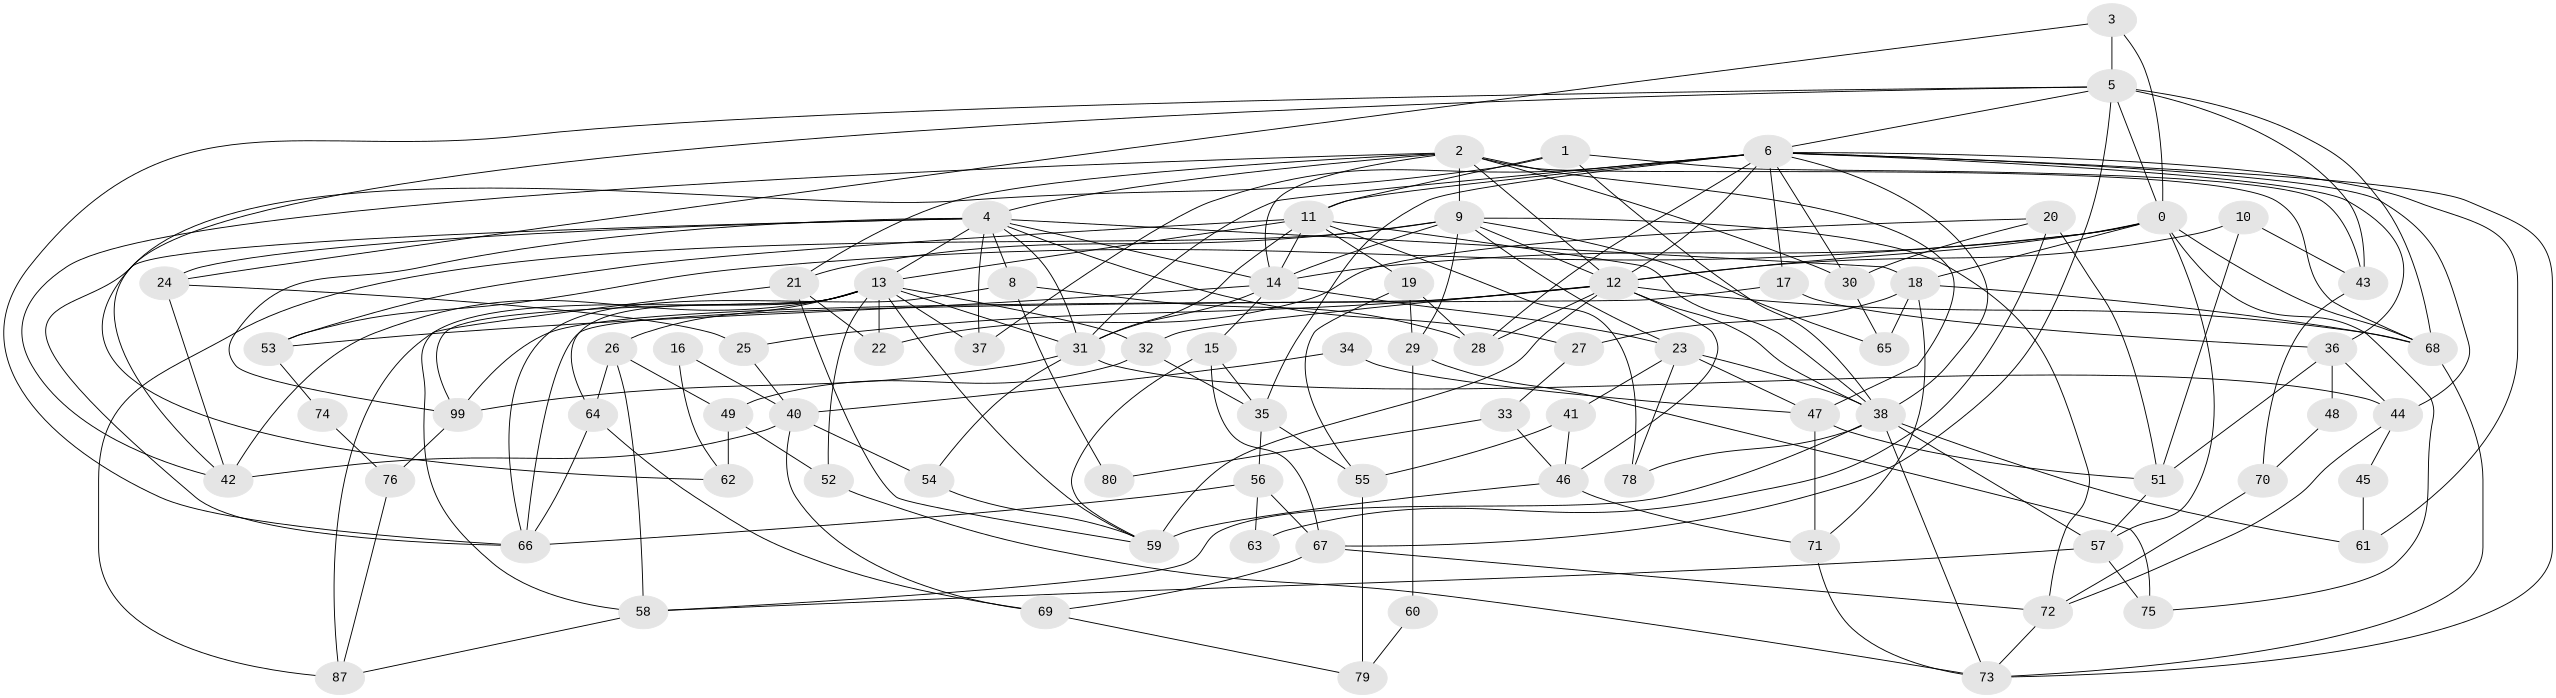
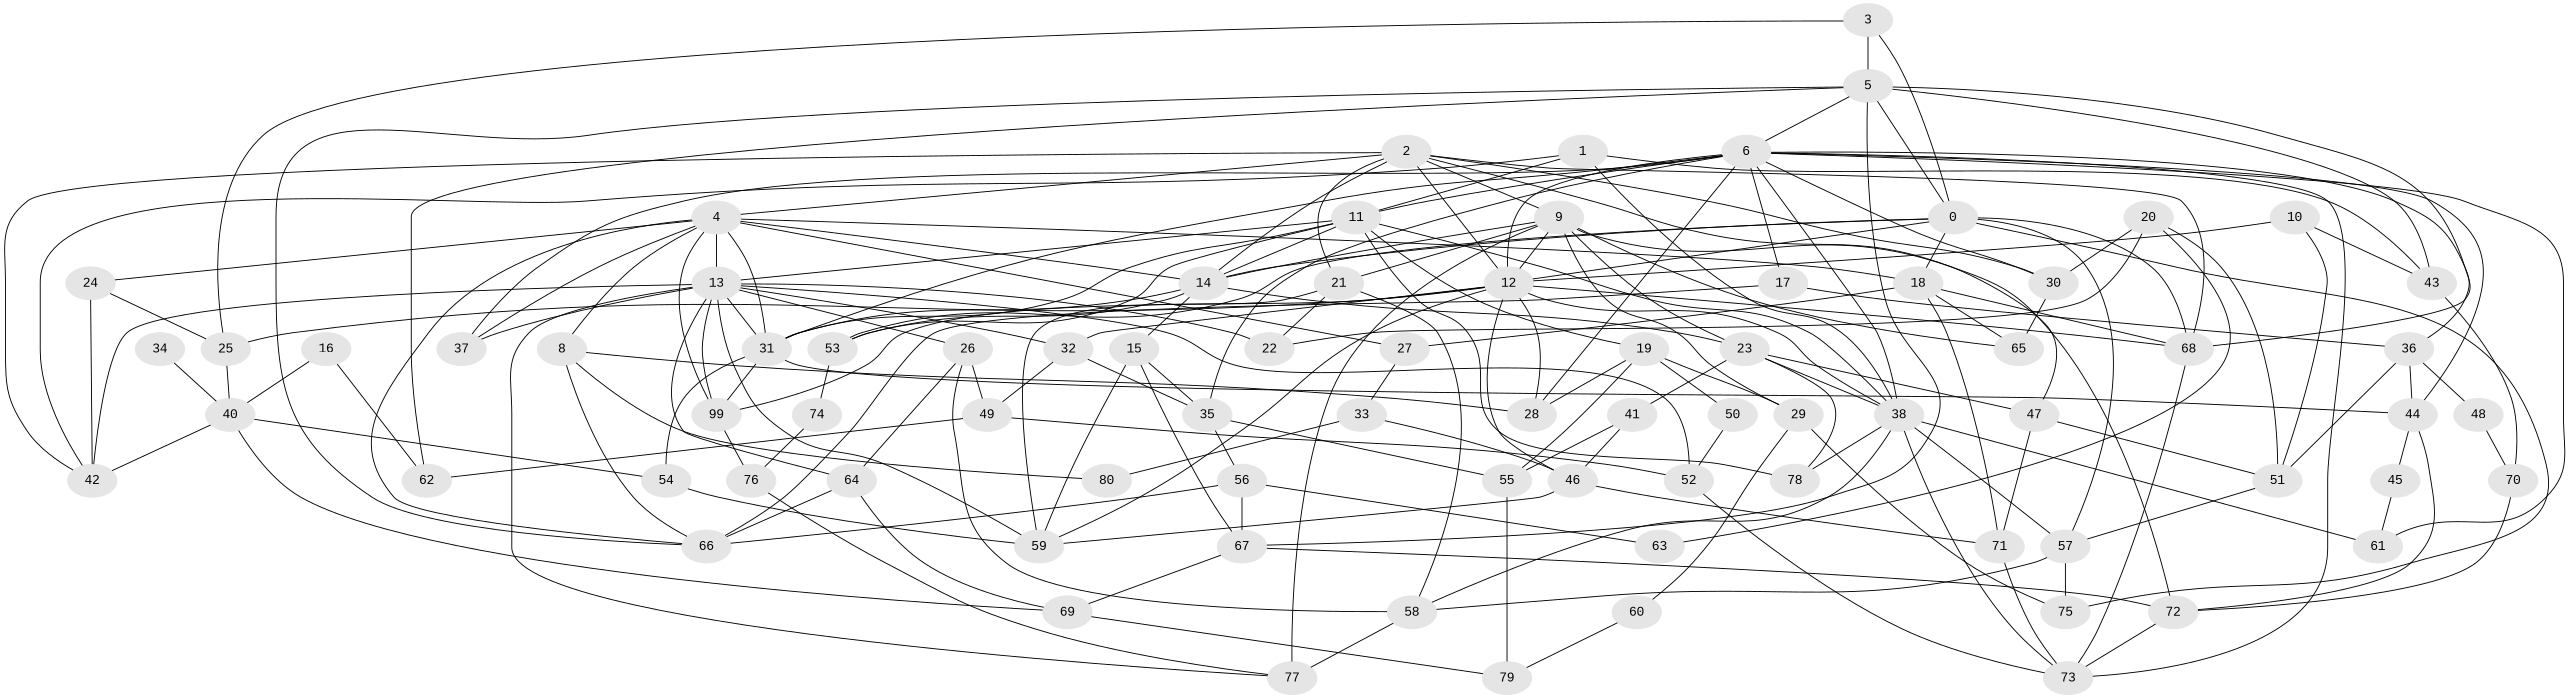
(1138, 147) -> (944, 41)
(1641, 400) -> none
none -> (1733, 415)
(340, 678) -> (1292, 678)
